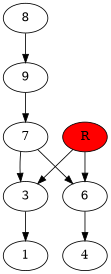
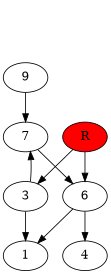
(26, 18) -> none
(20, 162) -> (31, 171)
none -> (58, 223)
